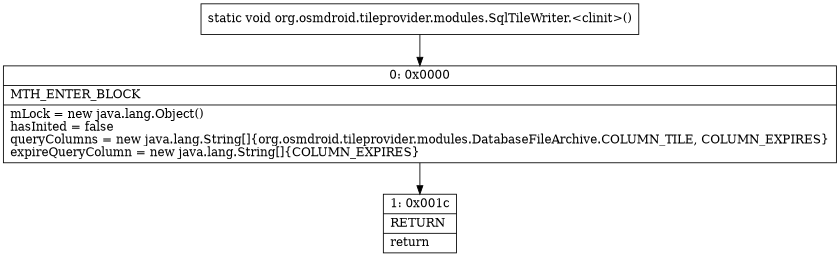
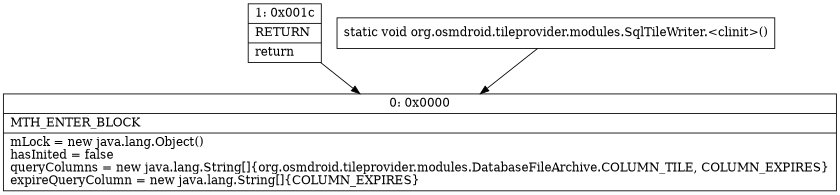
(420, 174) -> (337, 75)
